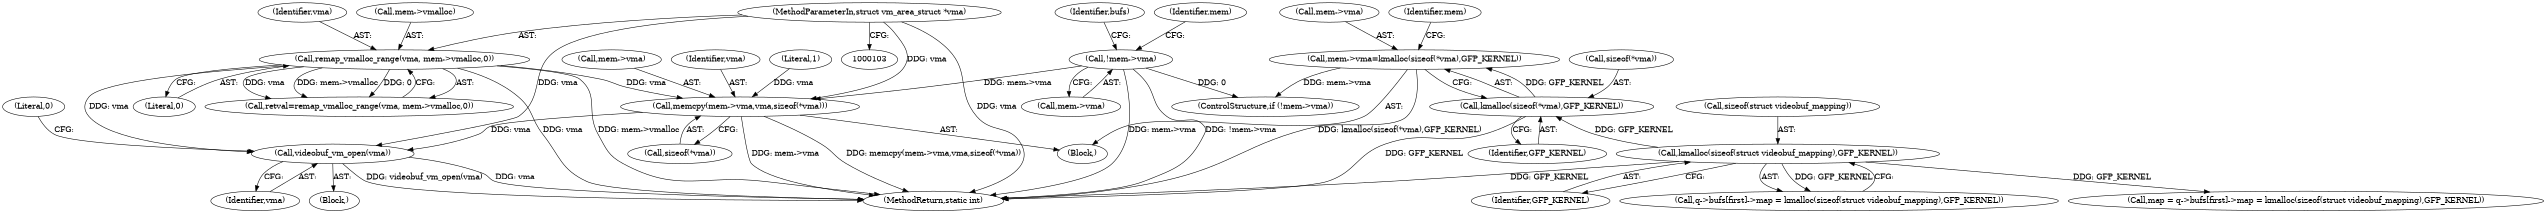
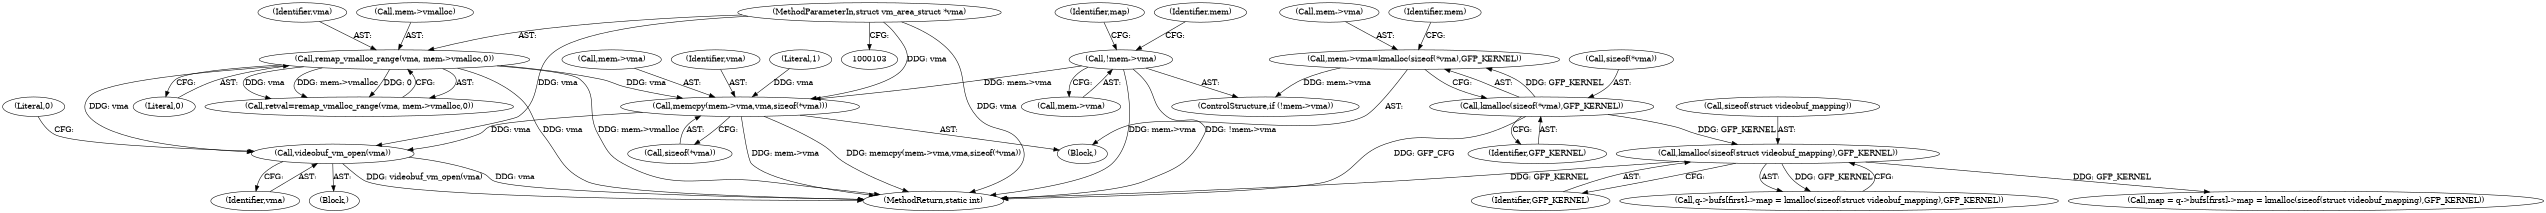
(1100, 12) -> (1100, 12)
(1212, 83) -> (1212, 83)
(1608, 138) -> (1671, 126)
(1424, 154) -> (1424, 154)
(1233, 157) -> none
